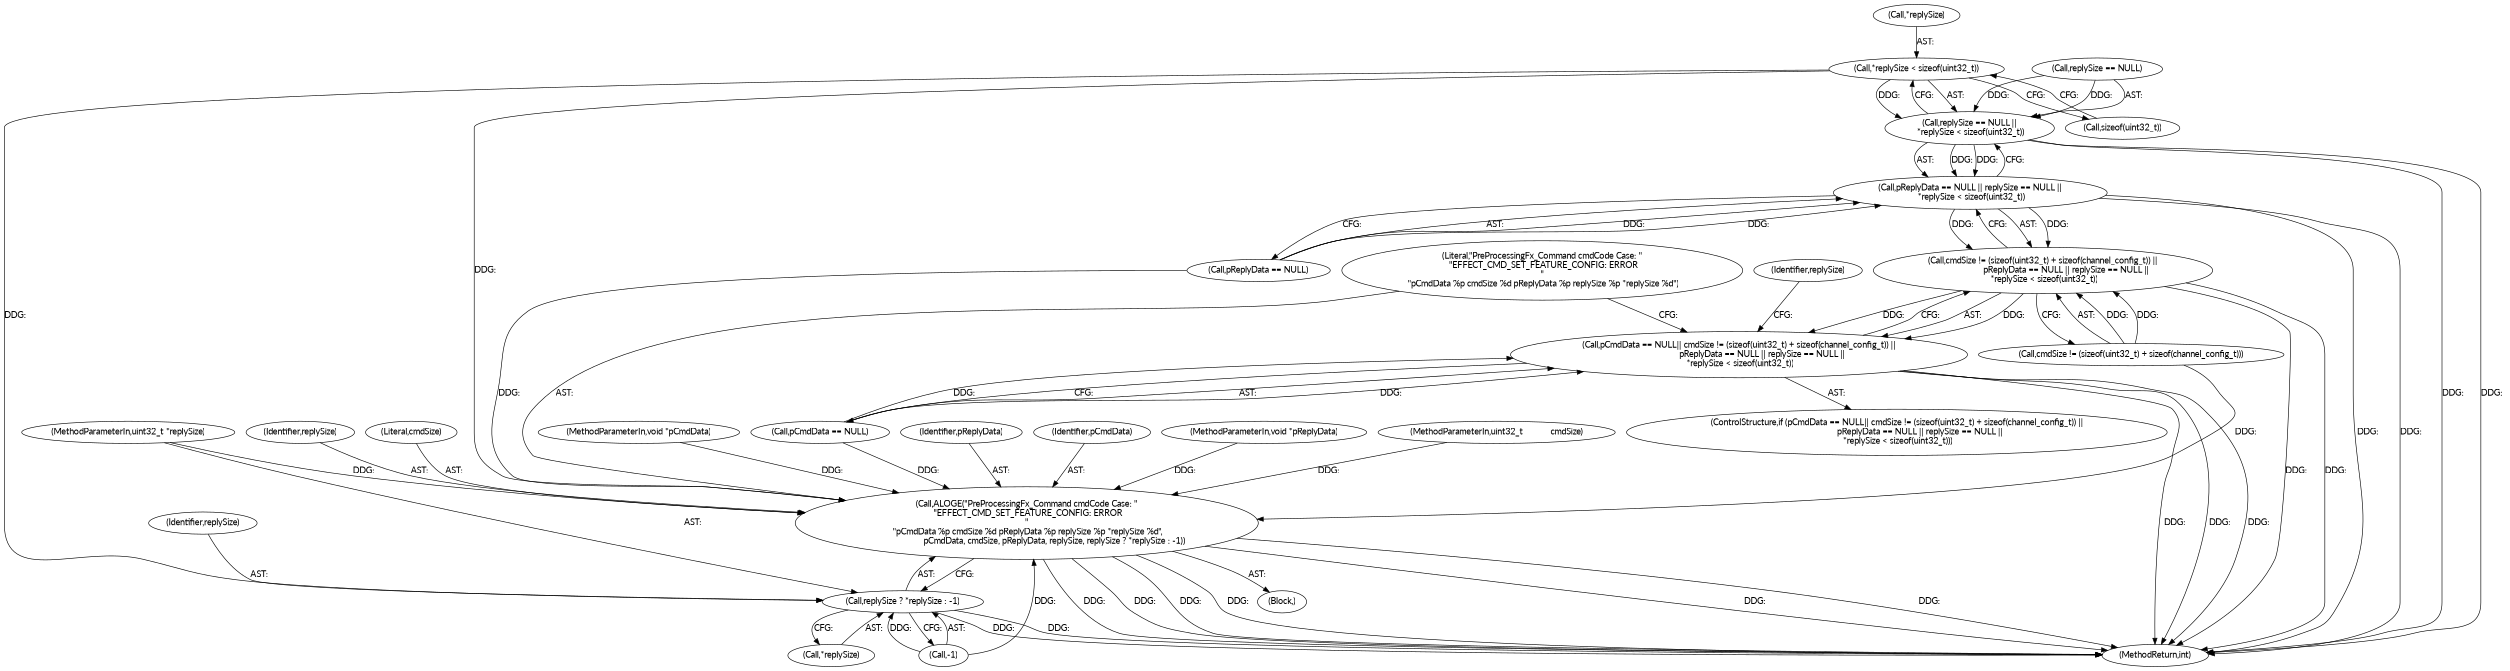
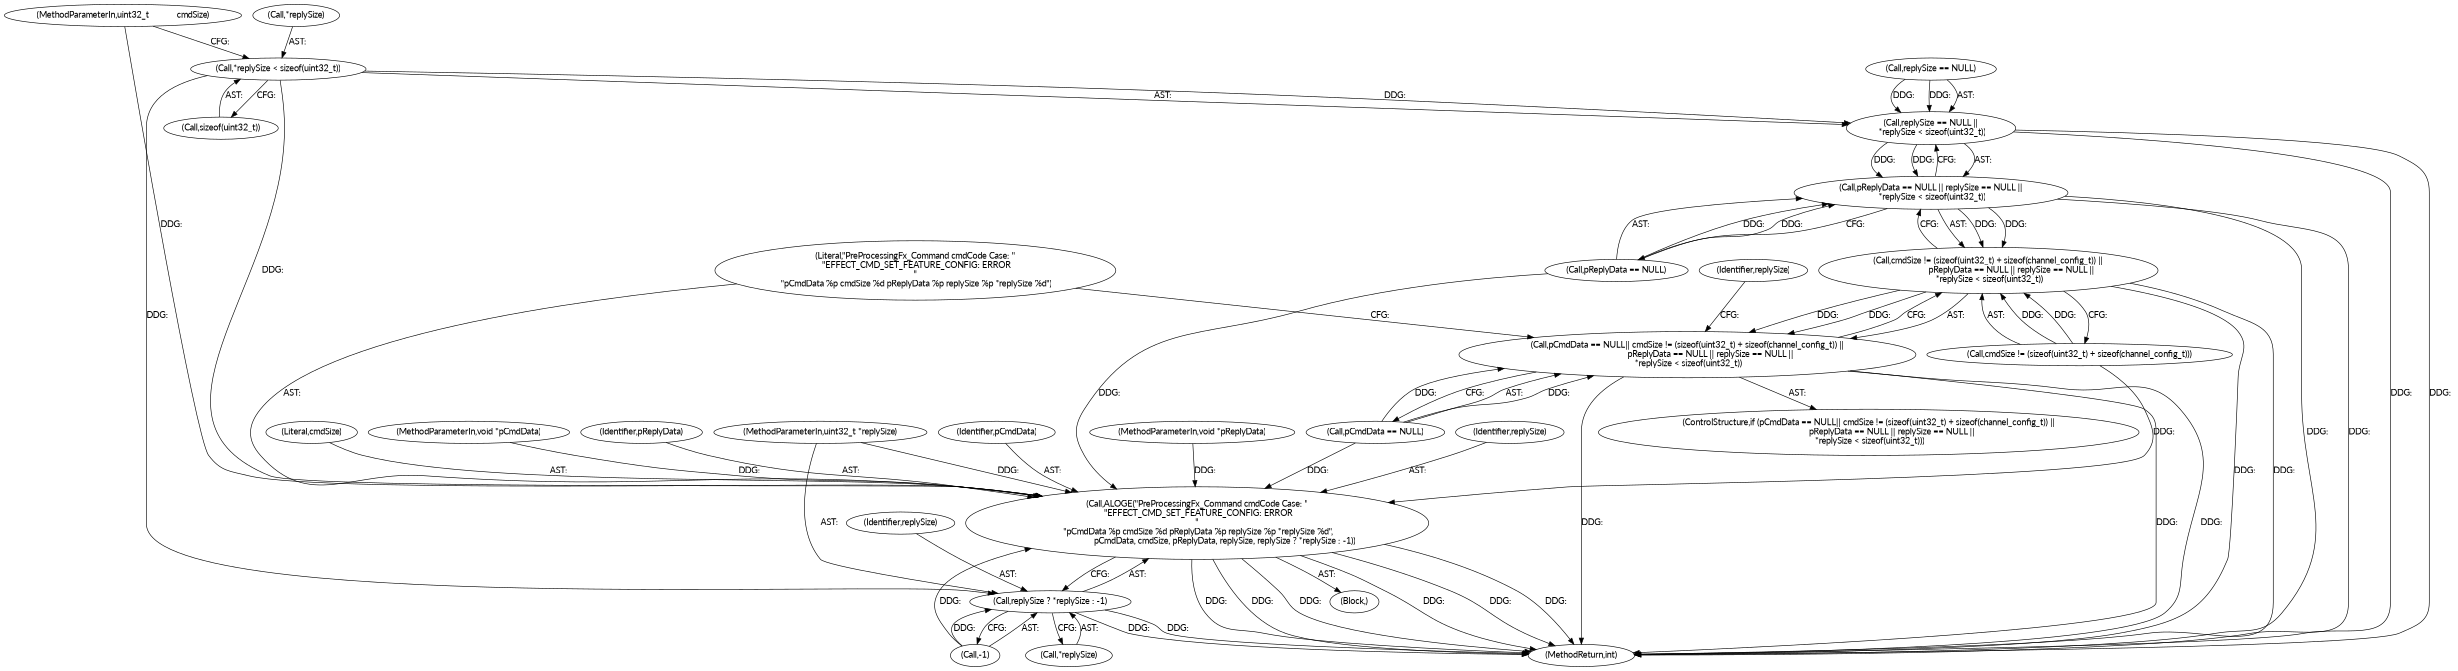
(2070, 96) -> (235, 96)
(1916, 102) -> (198, 41)
